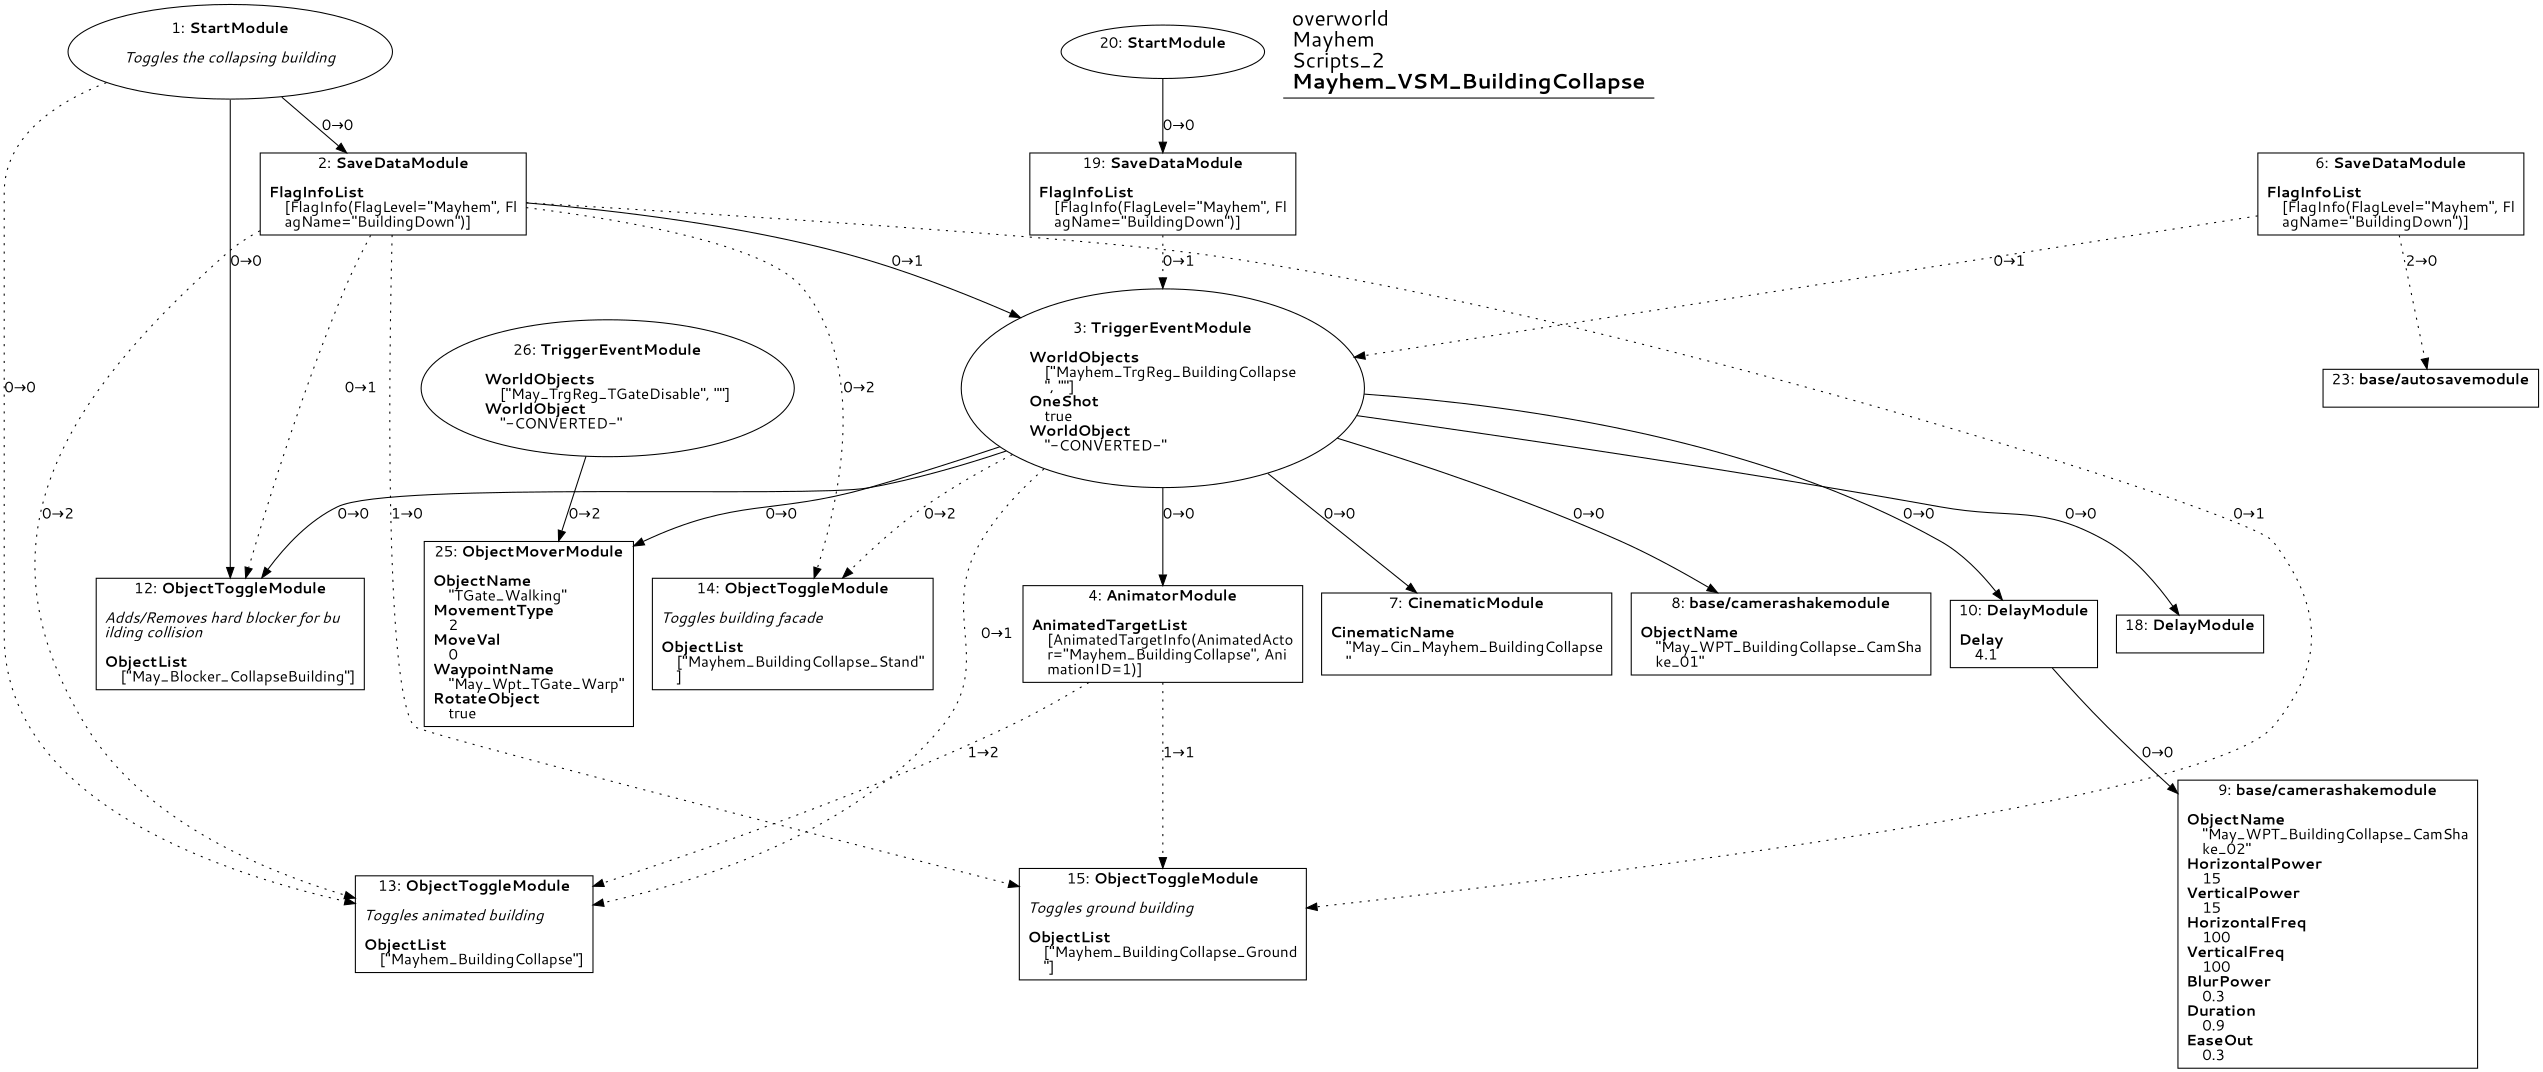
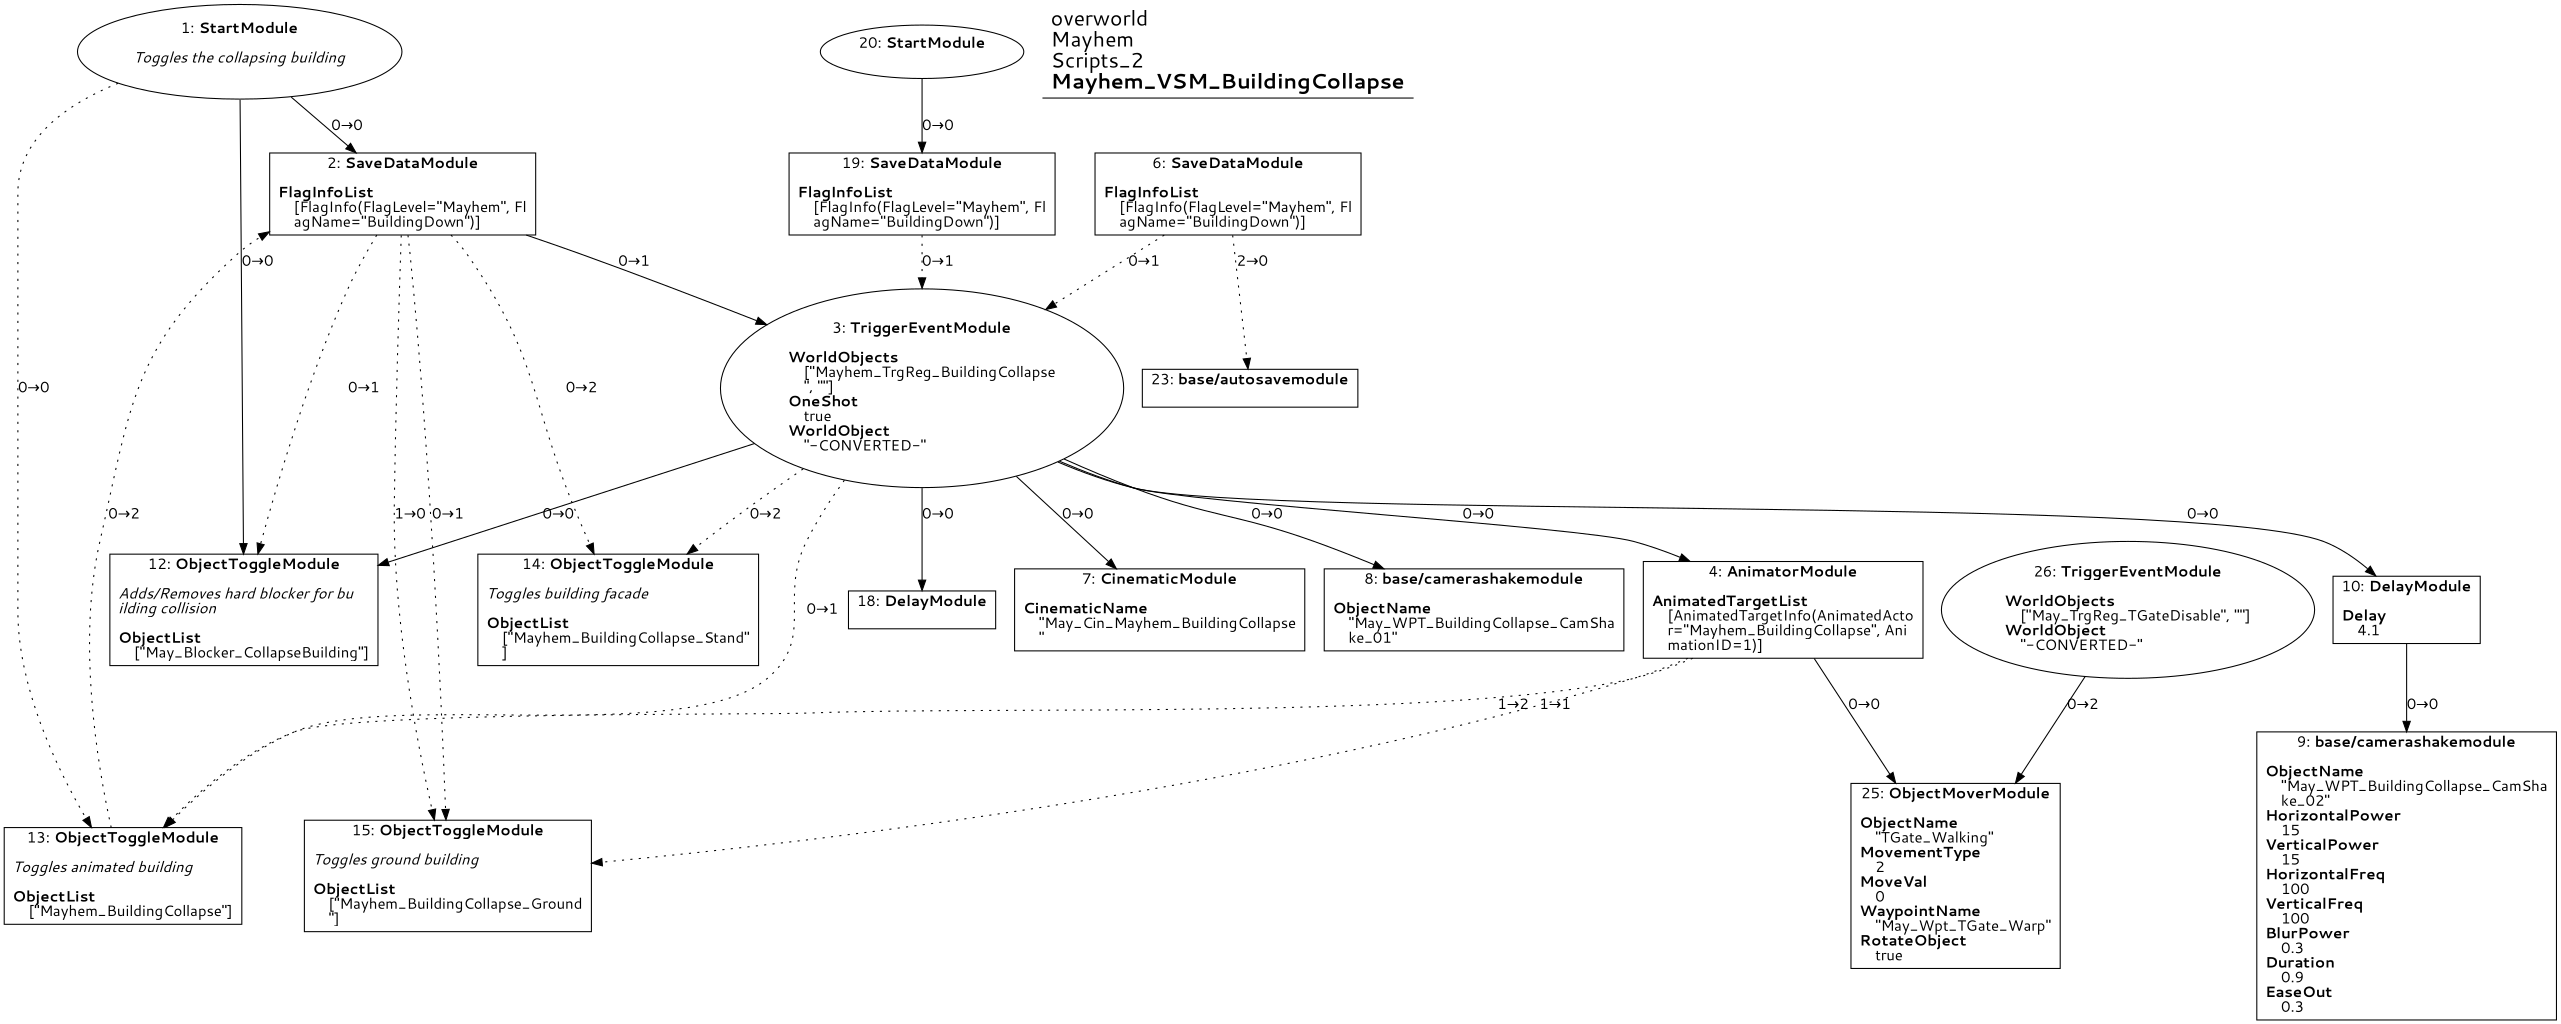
(822, 499) -> (1852, 716)
(38, 600) -> (107, 509)
